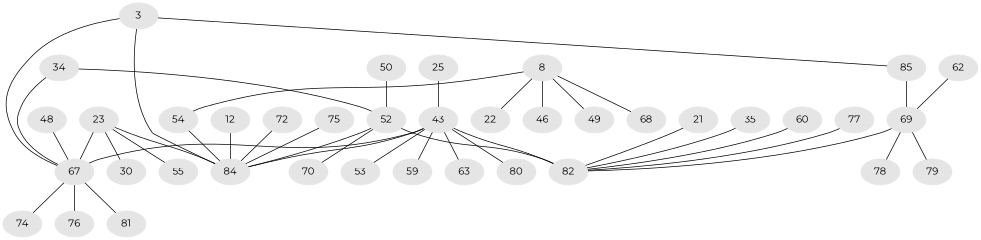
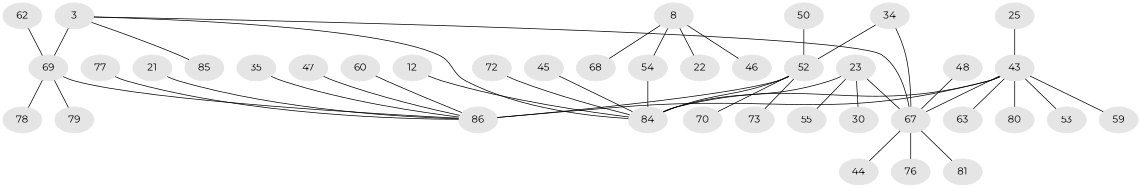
none -> (308, 68)
(906, 94) -> (61, 42)
(334, 120) -> (544, 68)
(594, 120) -> none
none -> (755, 120)
(568, 172) -> (478, 120)
(22, 224) -> (859, 172)
